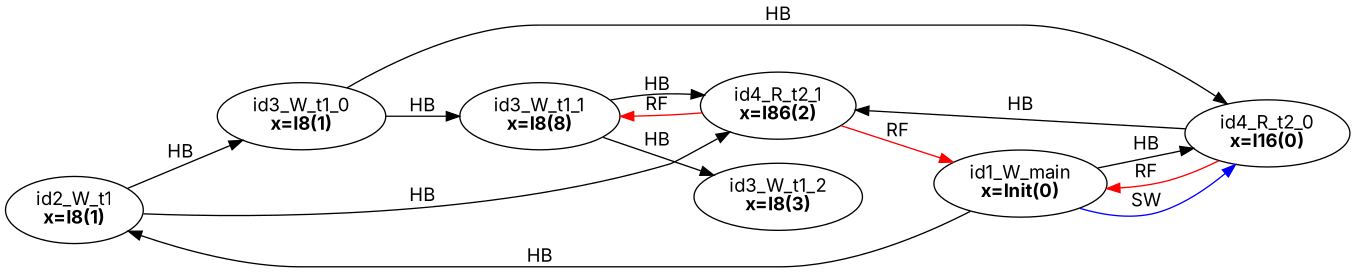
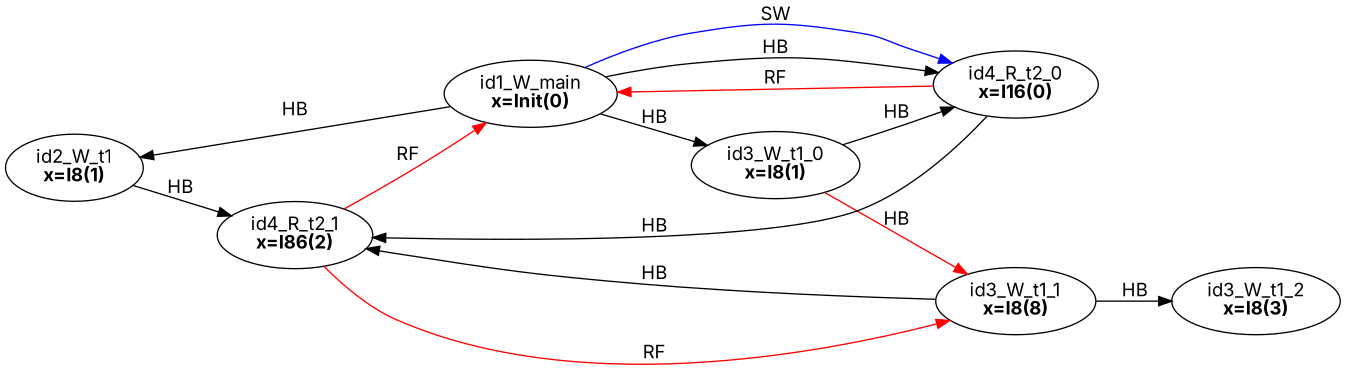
(416, 116) -> (890, 230)
(179, 167) -> (648, 128)
